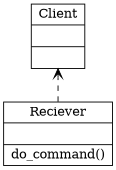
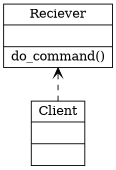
(58, 90) -> (58, 89)
